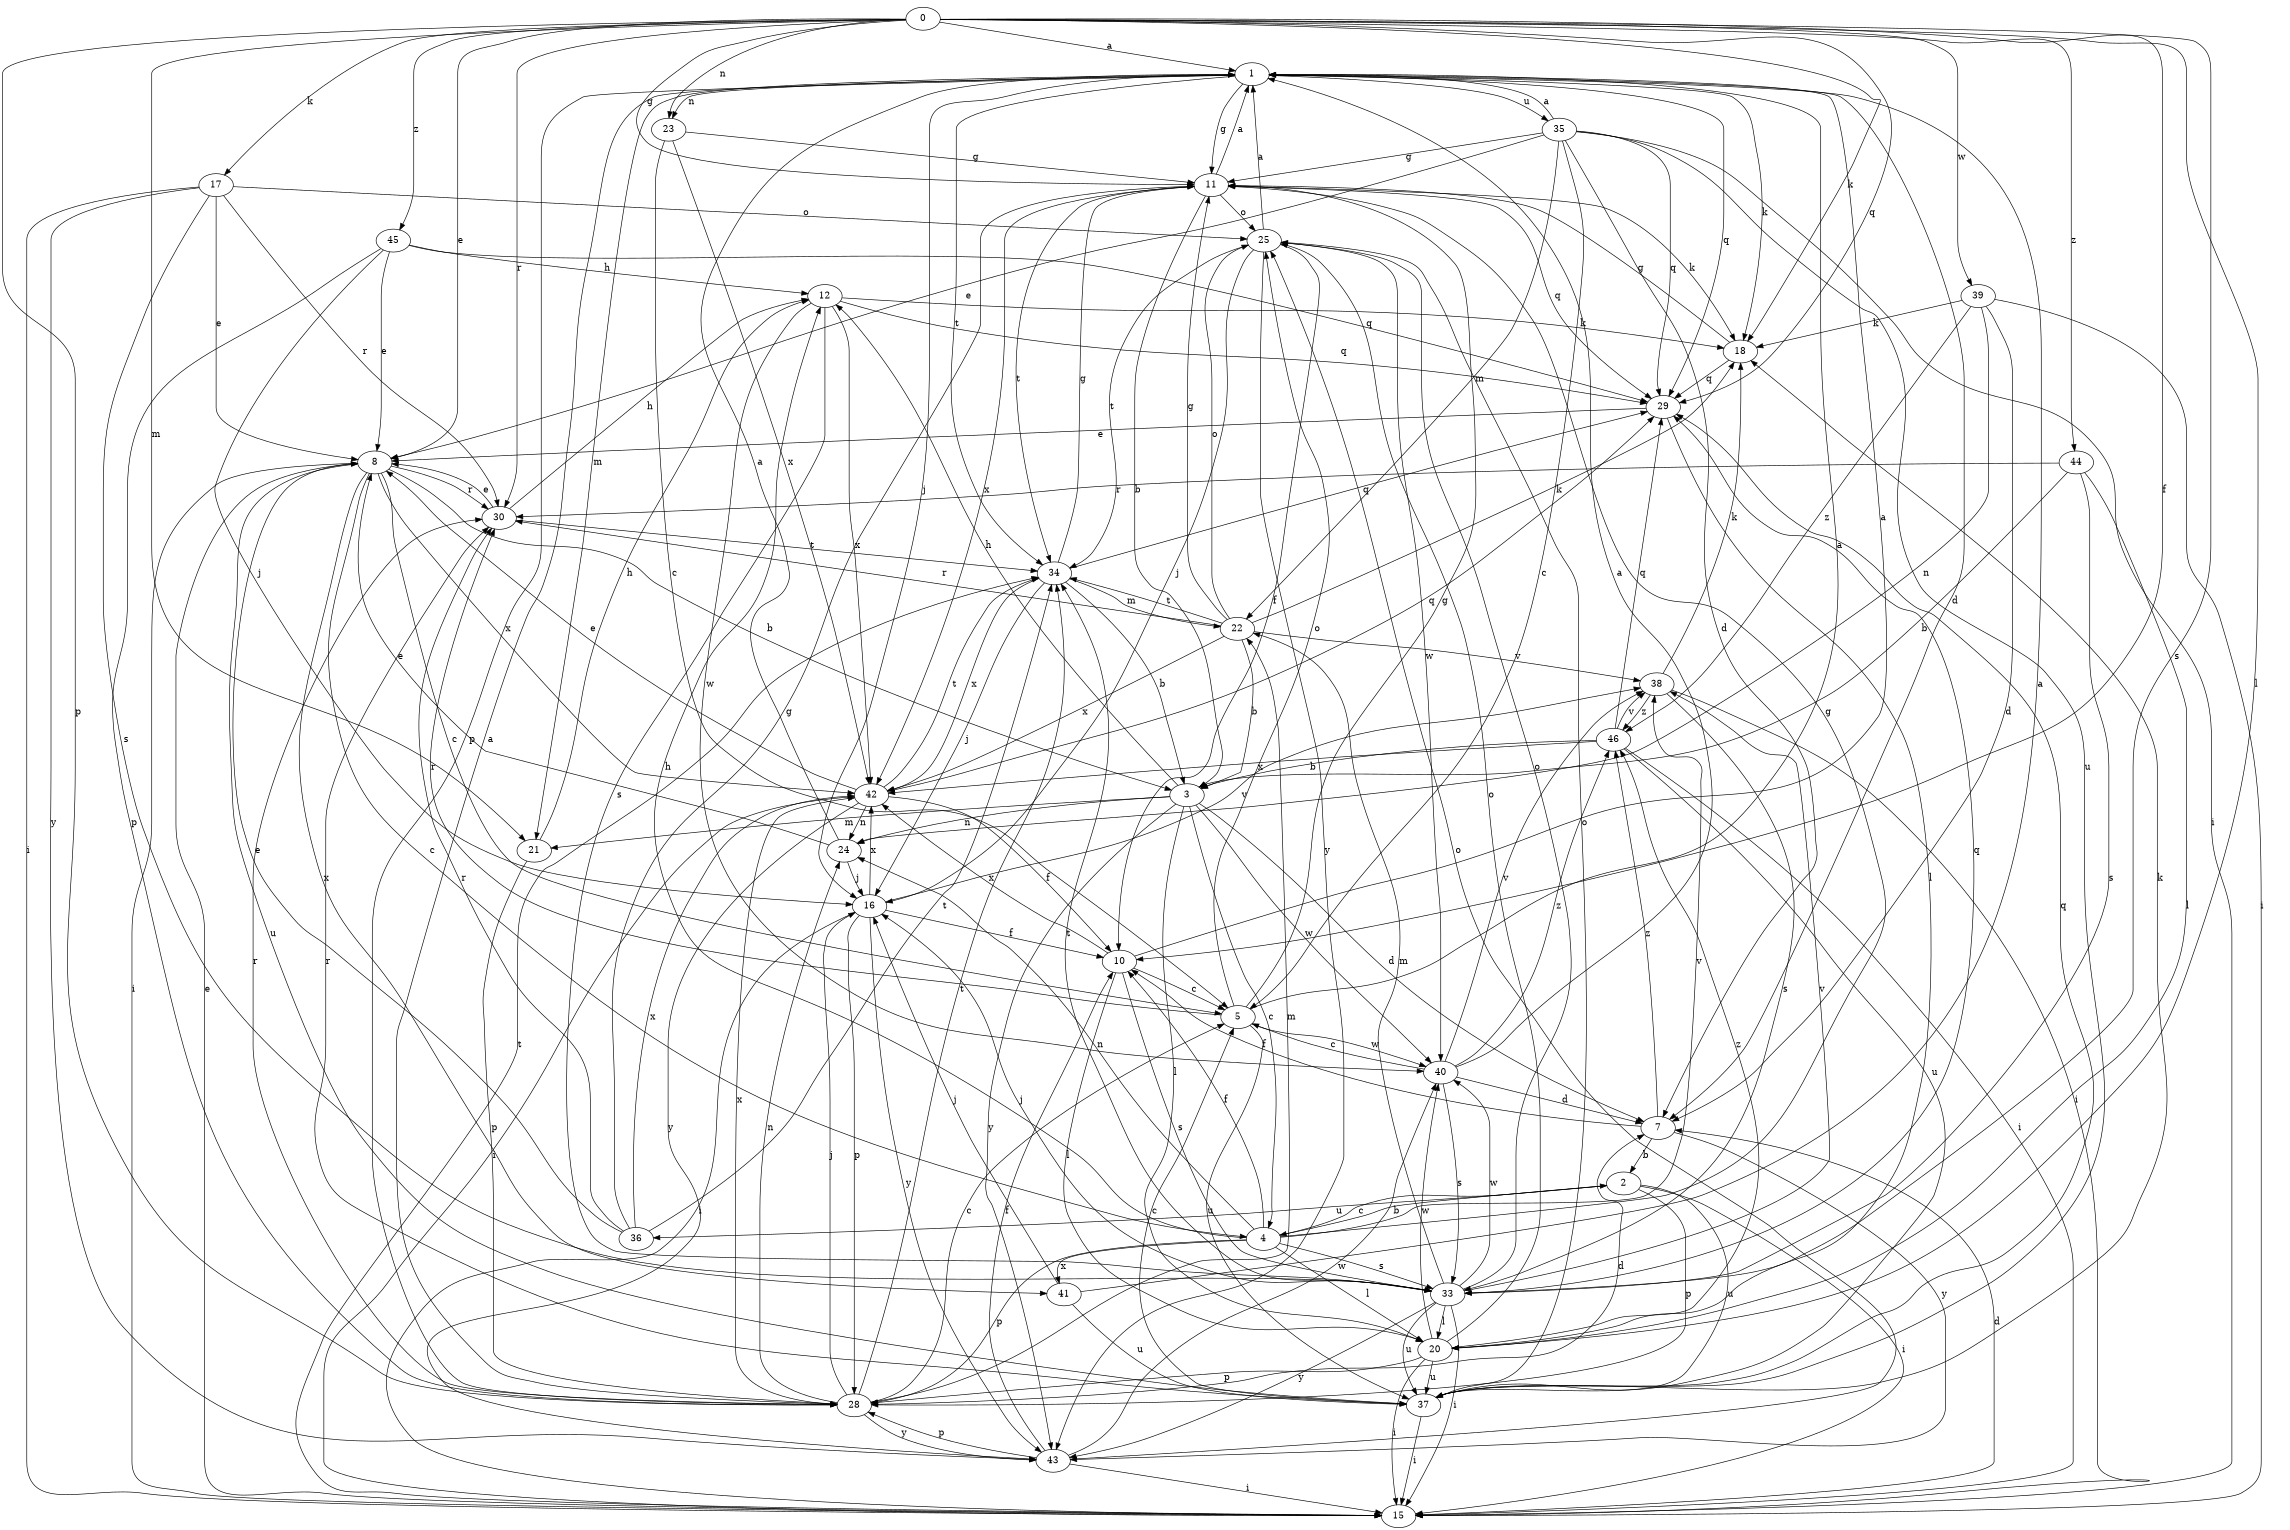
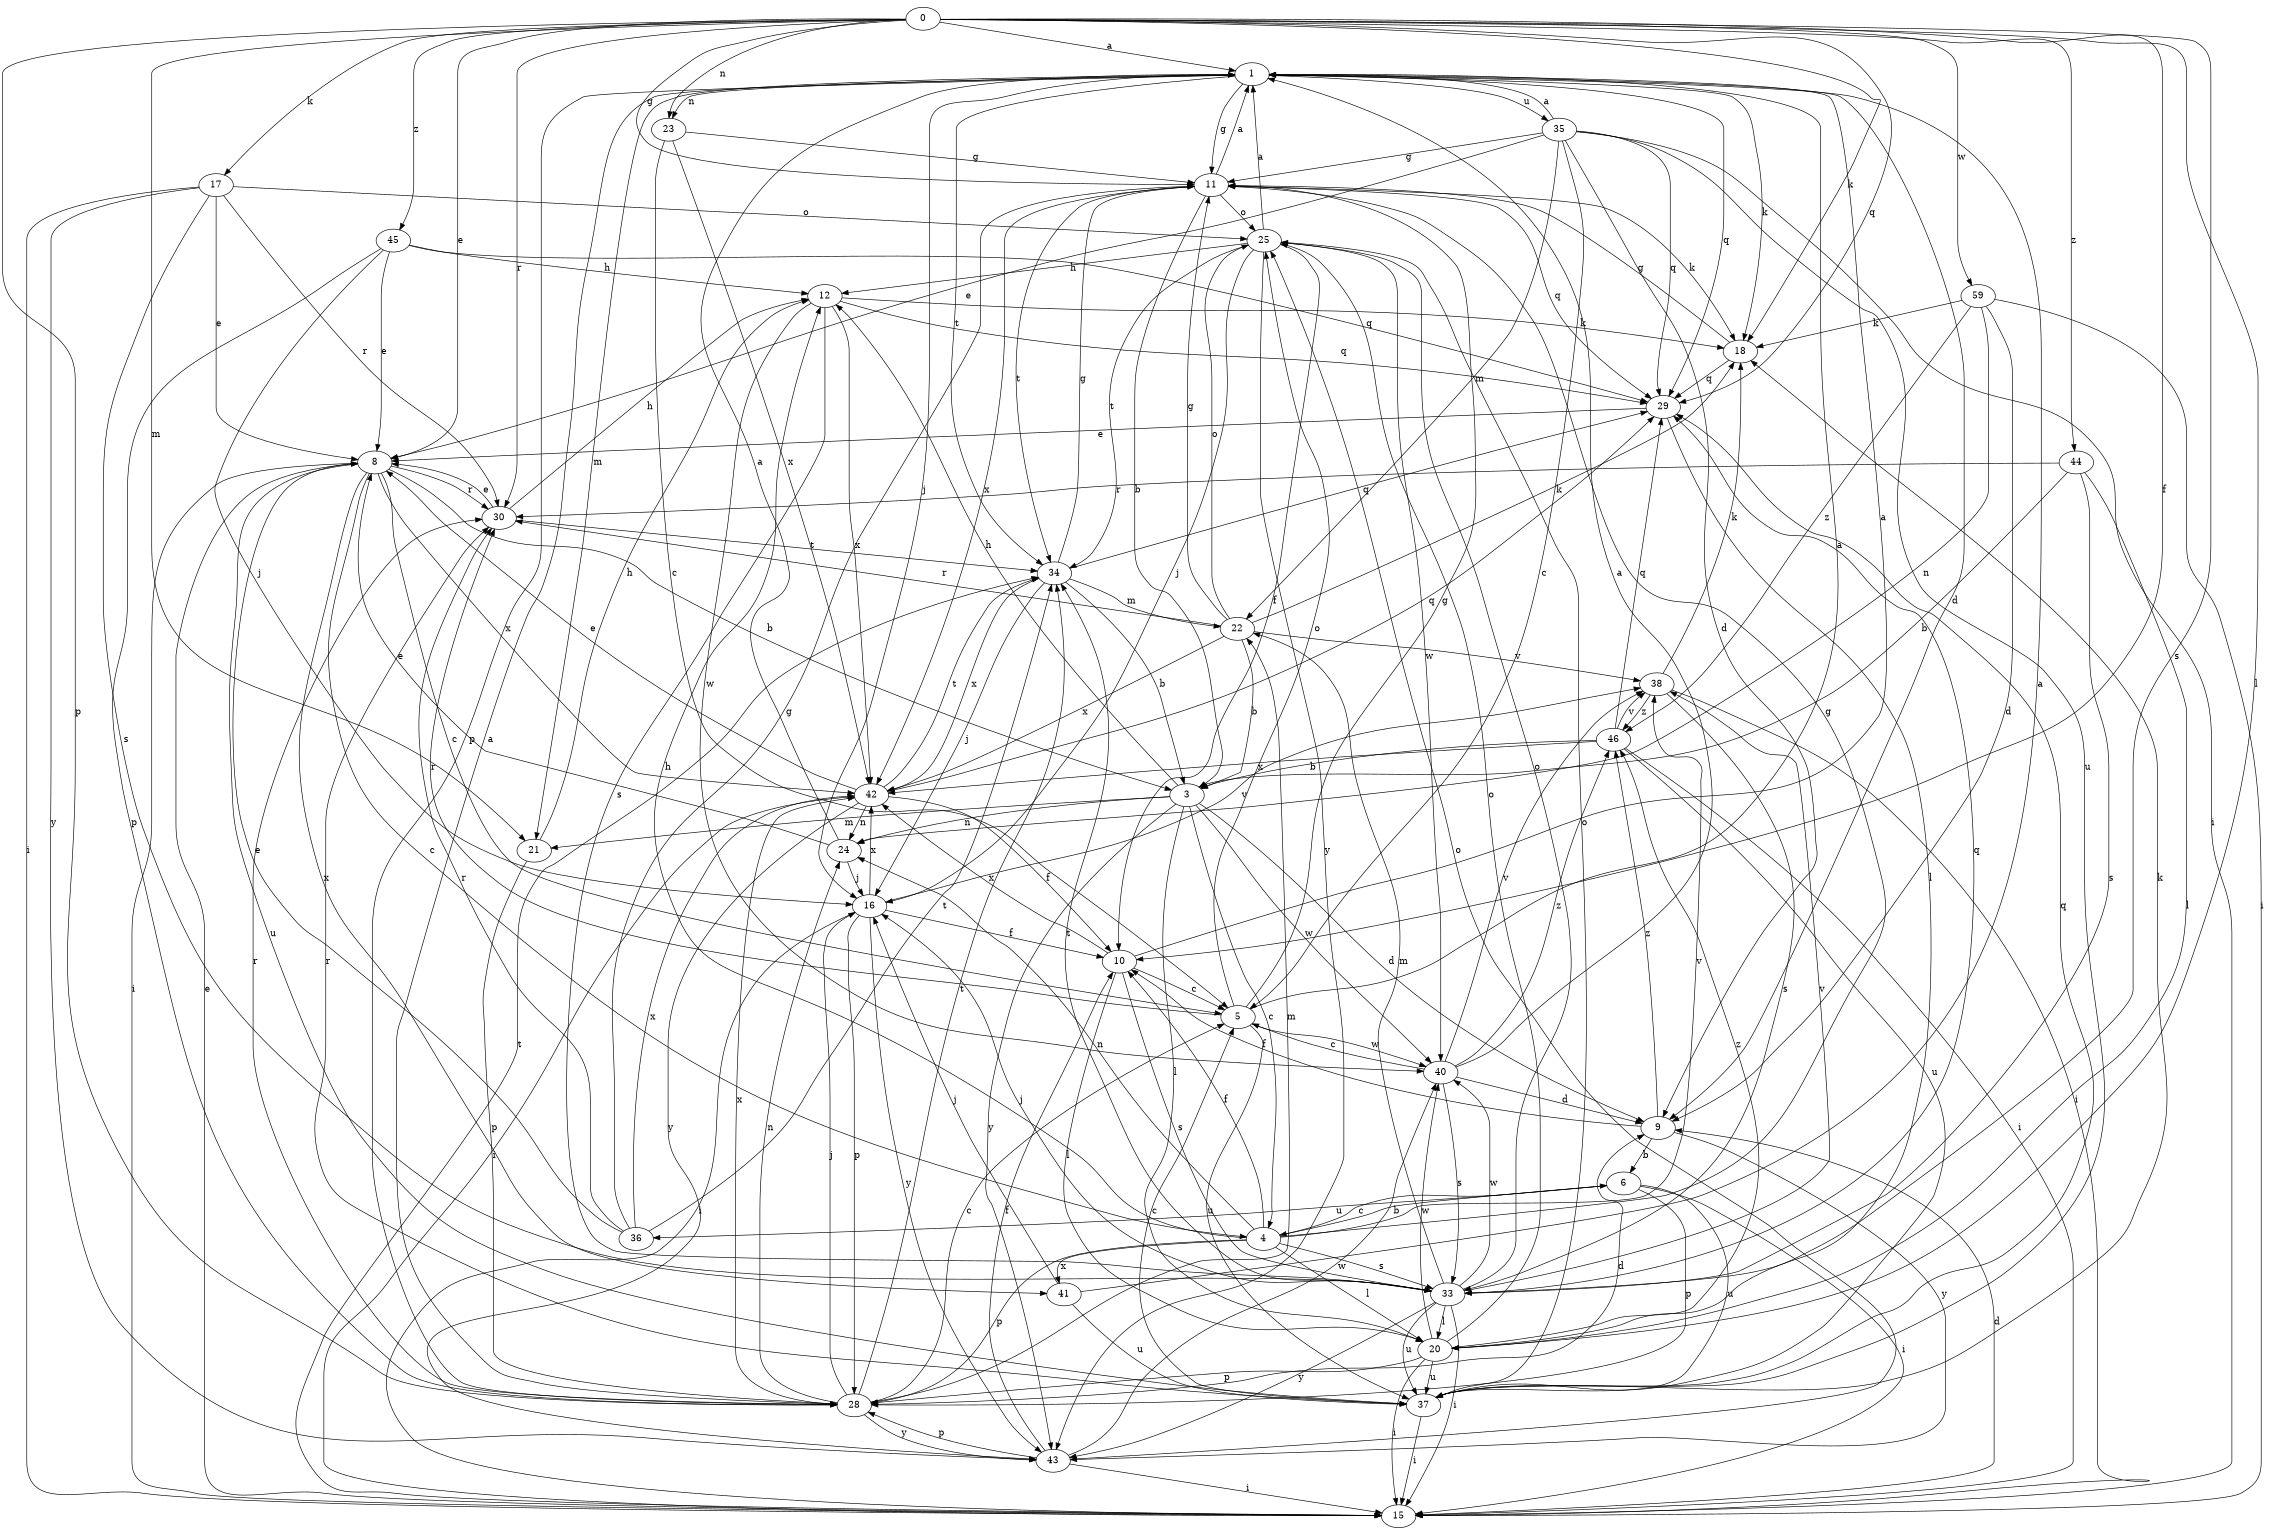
none -> (1048, 268)
(1978, 296) -> (1978, 296)
(1150, 600) -> none
(1658, 1128) -> (1658, 1128)
(1624, 1183) -> (1624, 1183)
